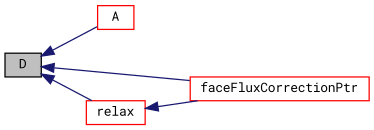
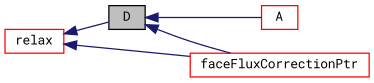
(72, 90) -> (92, 26)
